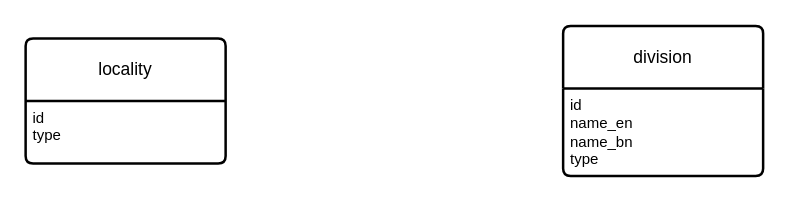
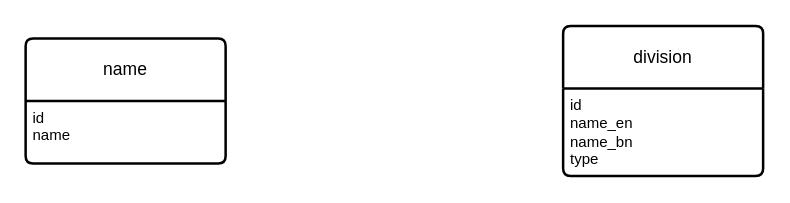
(126, 69) -> (126, 69)
(50, 127) -> (50, 127)
